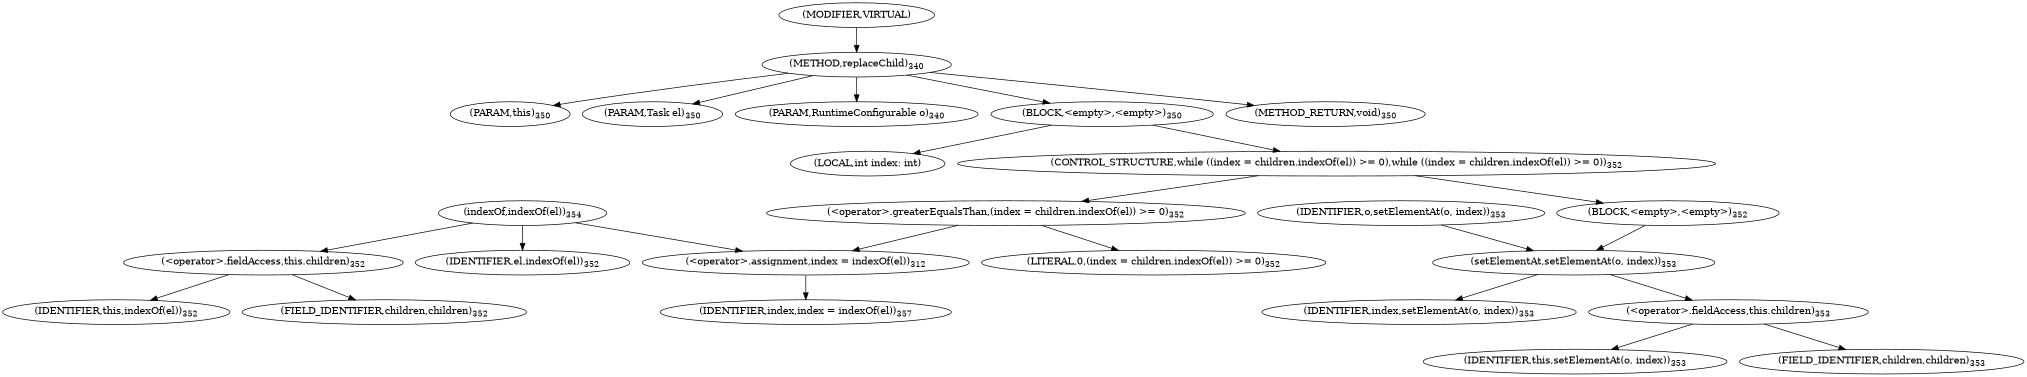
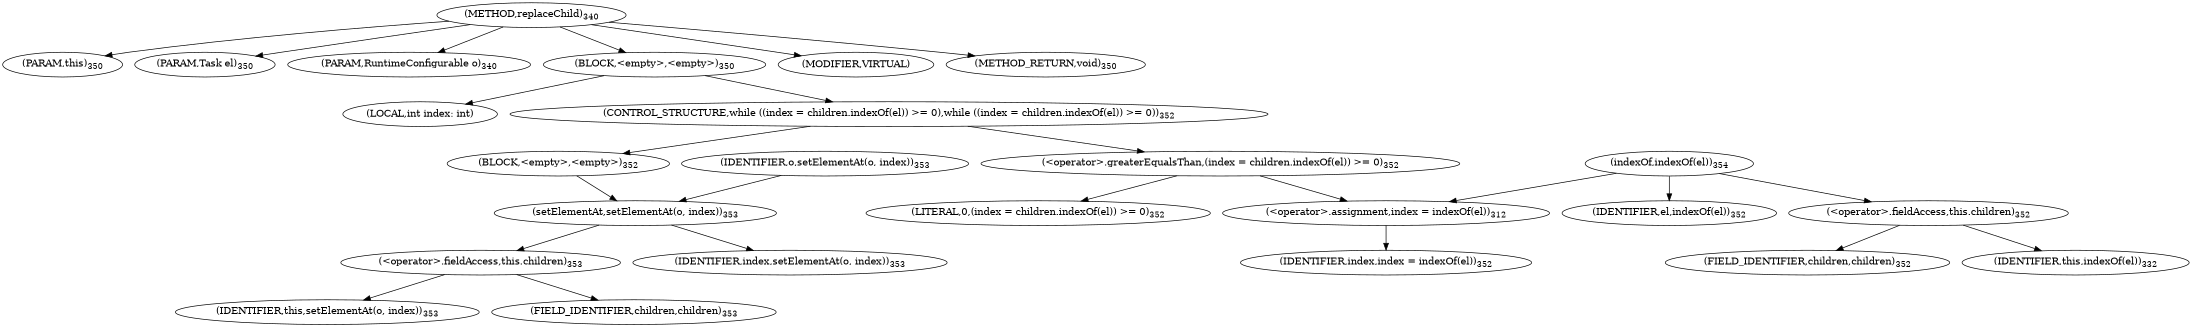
(857, 37) -> (693, 40)
(190, 311) -> (2150, 262)
(904, 311) -> (1485, 262)
